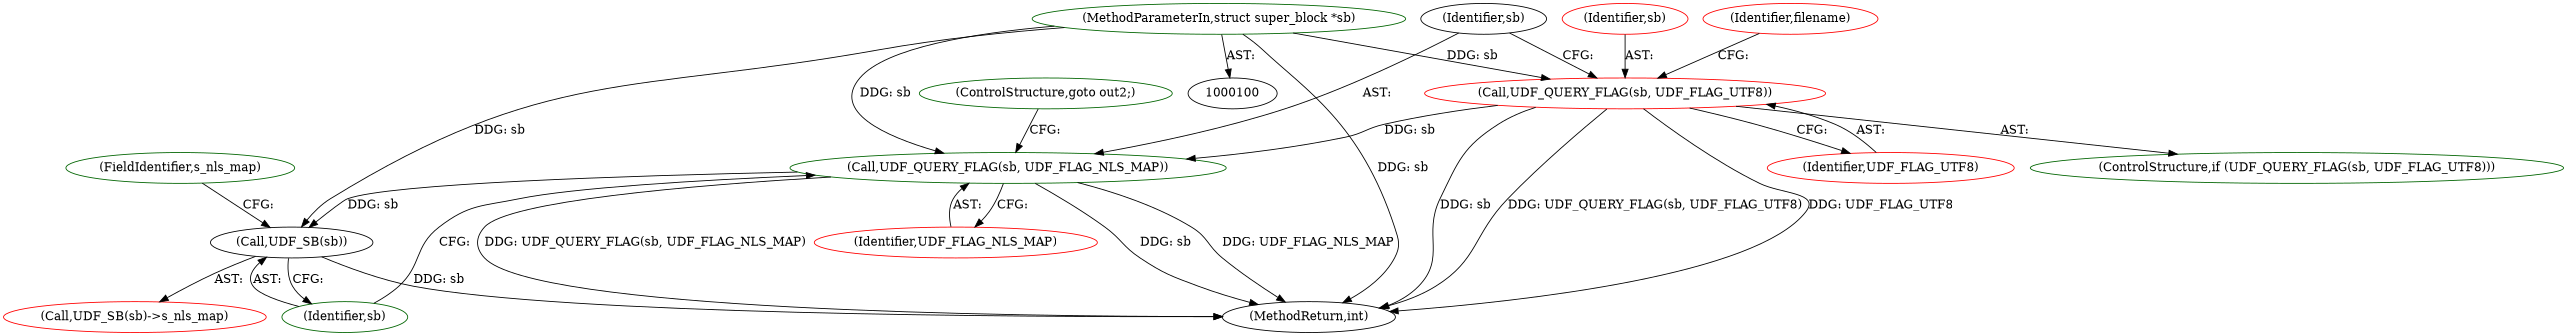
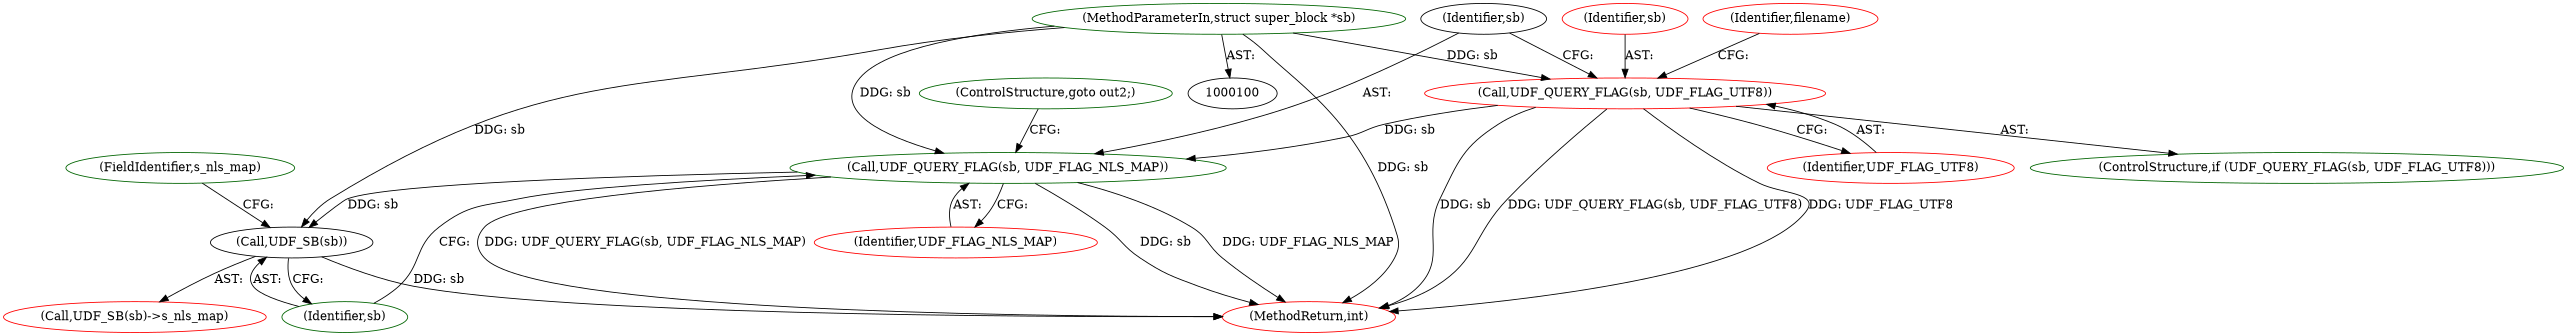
(1309, 317) -> (1309, 317)
